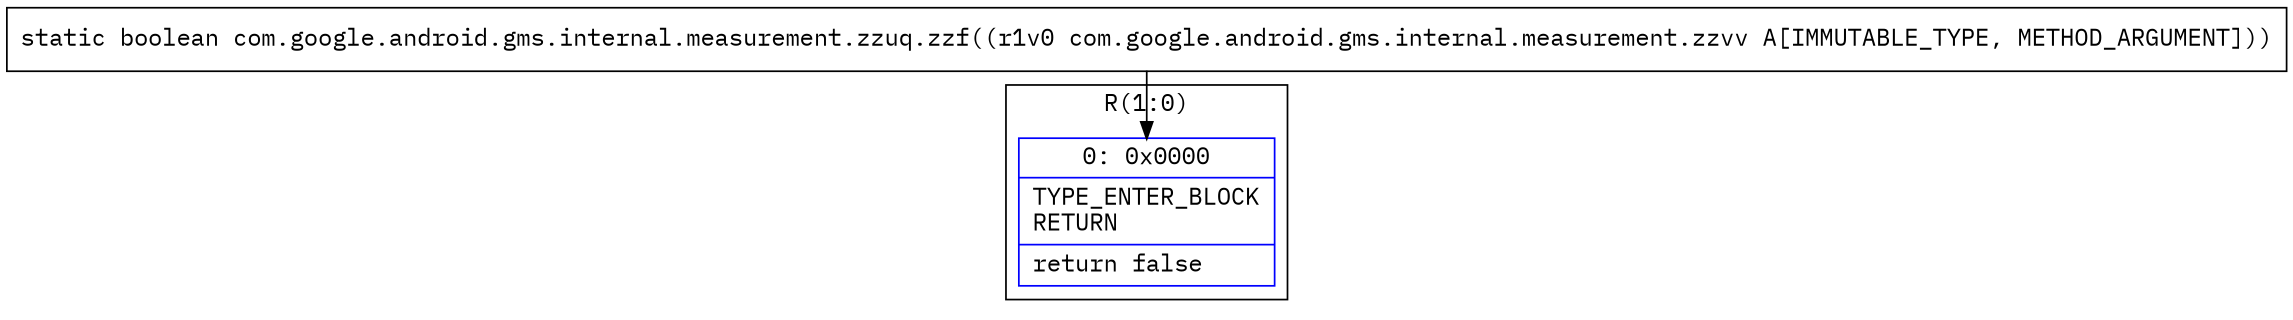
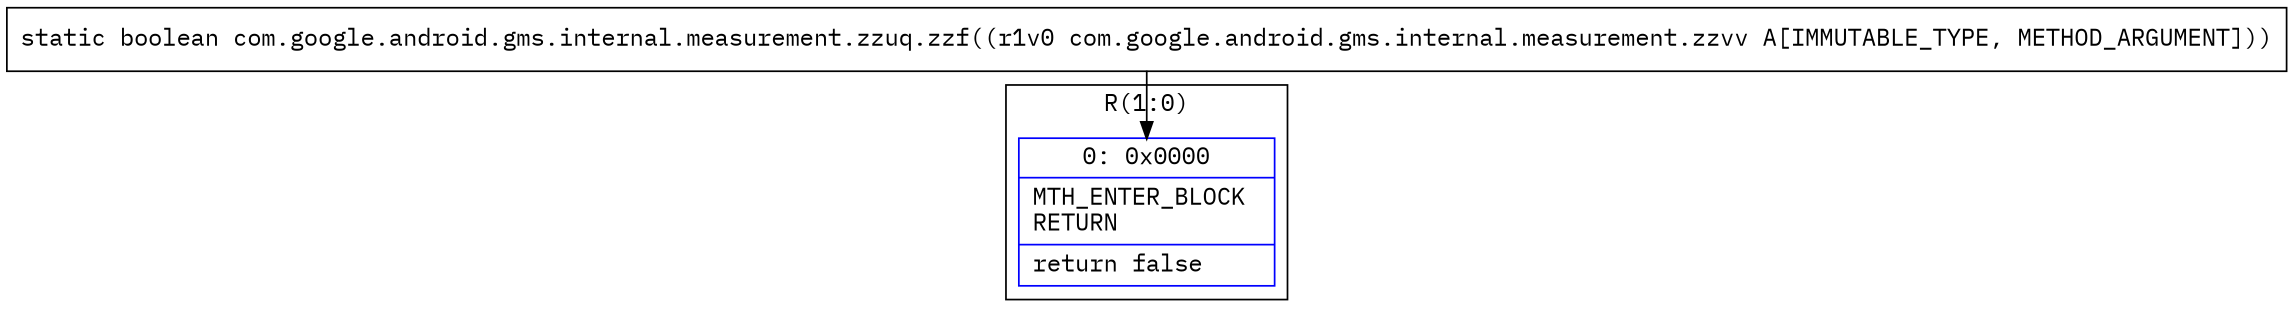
(1147, 197) -> (1139, 197)
